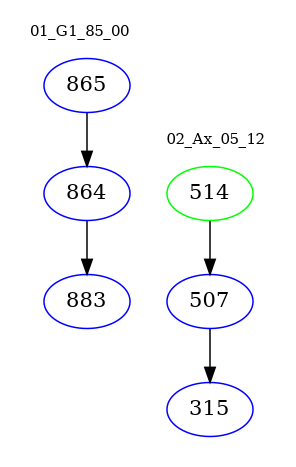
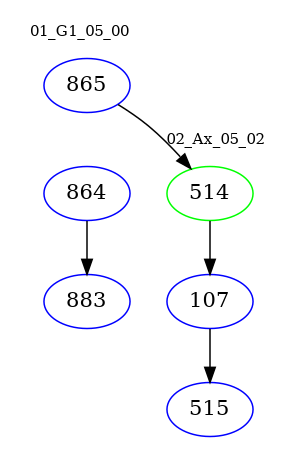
(80, 32) -> (80, 32)
(87, 132) -> (165, 141)
(216, 140) -> (216, 140)
(210, 302) -> (210, 302)
(210, 410) -> (210, 410)
